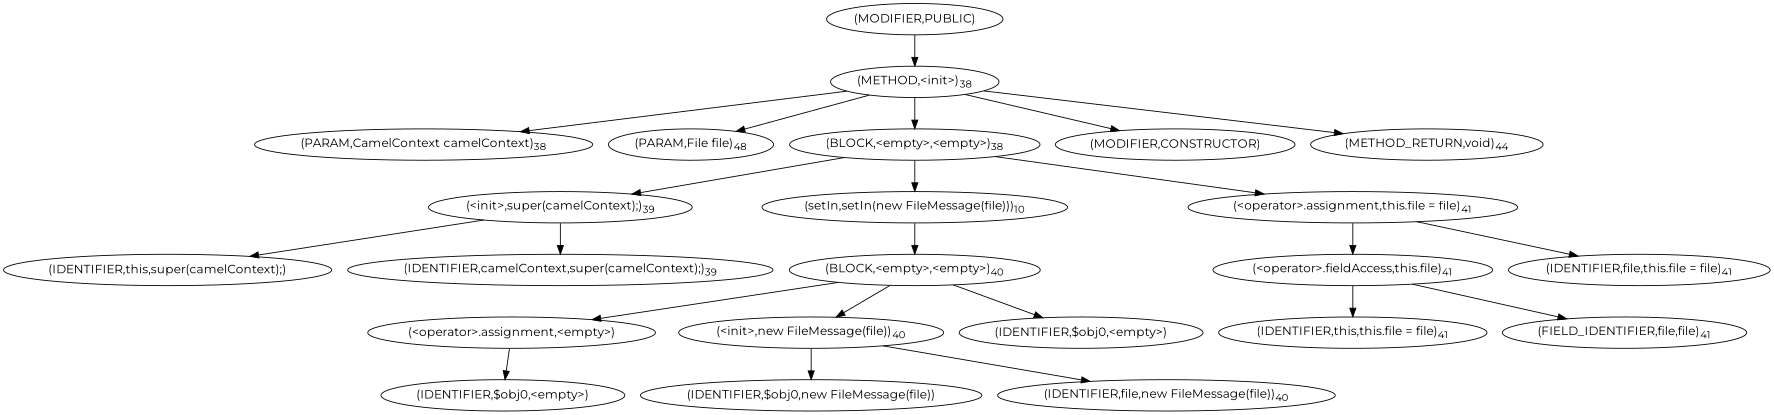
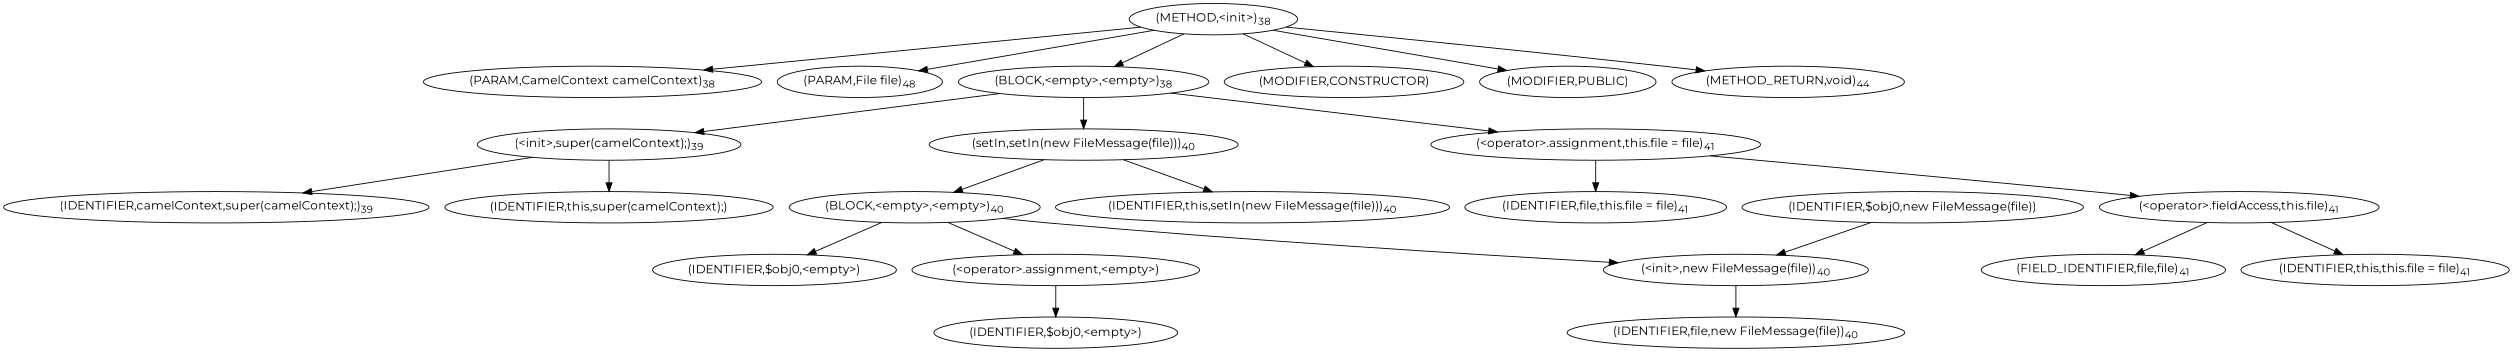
(915, 46) -> (1386, 50)
(1020, 206) -> (1189, 143)
none -> (1253, 207)
(811, 360) -> (1828, 237)
